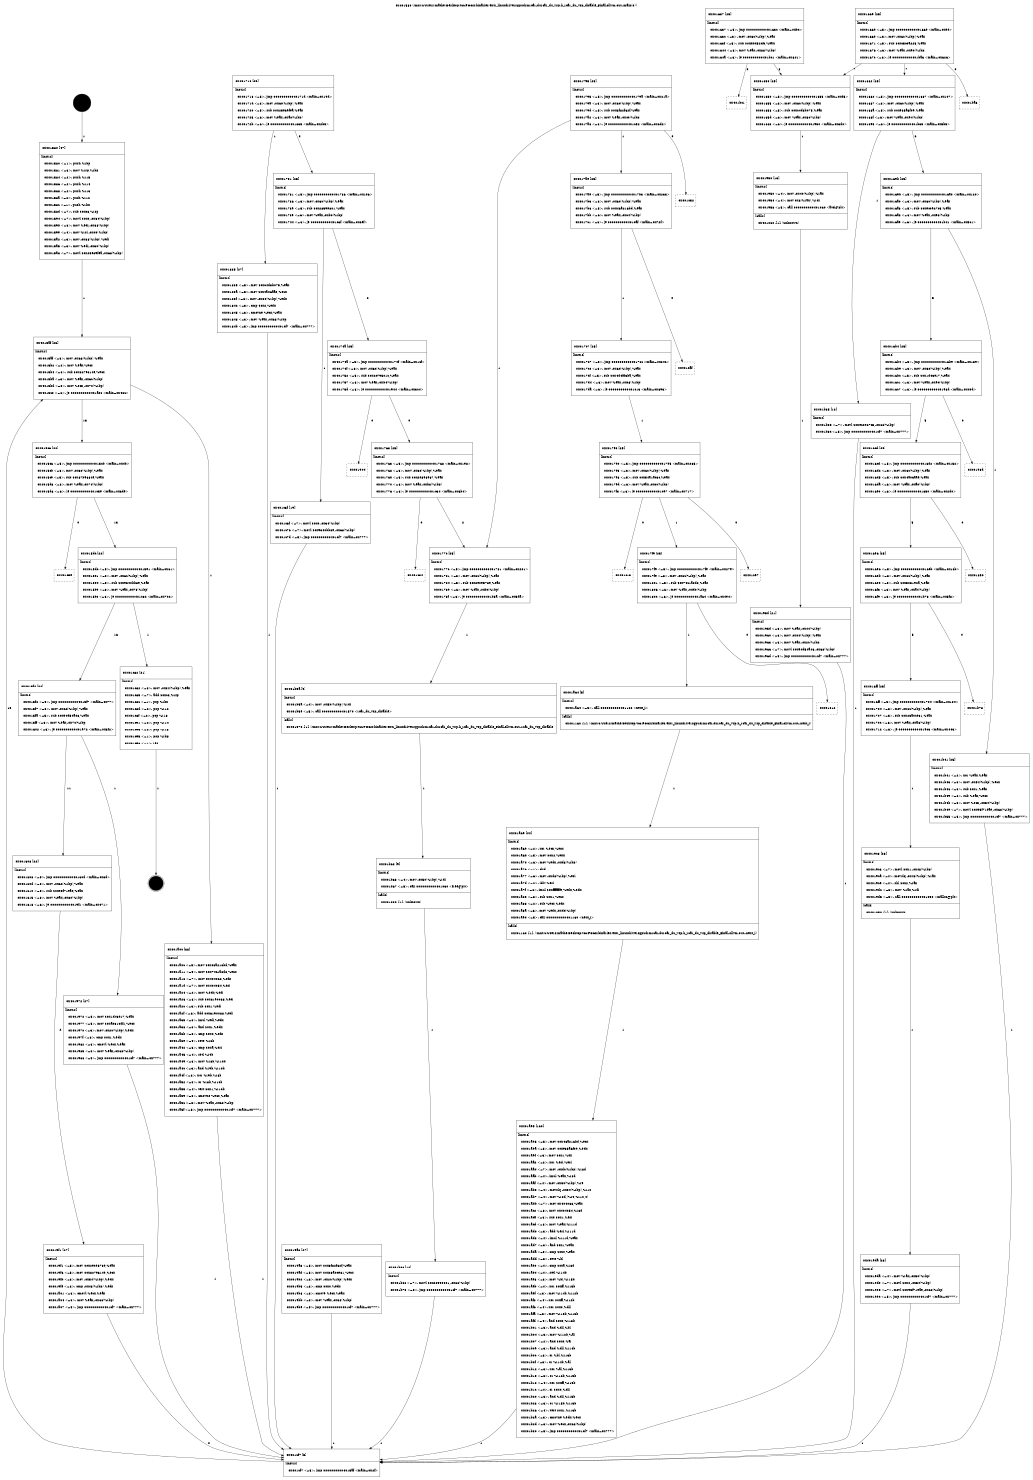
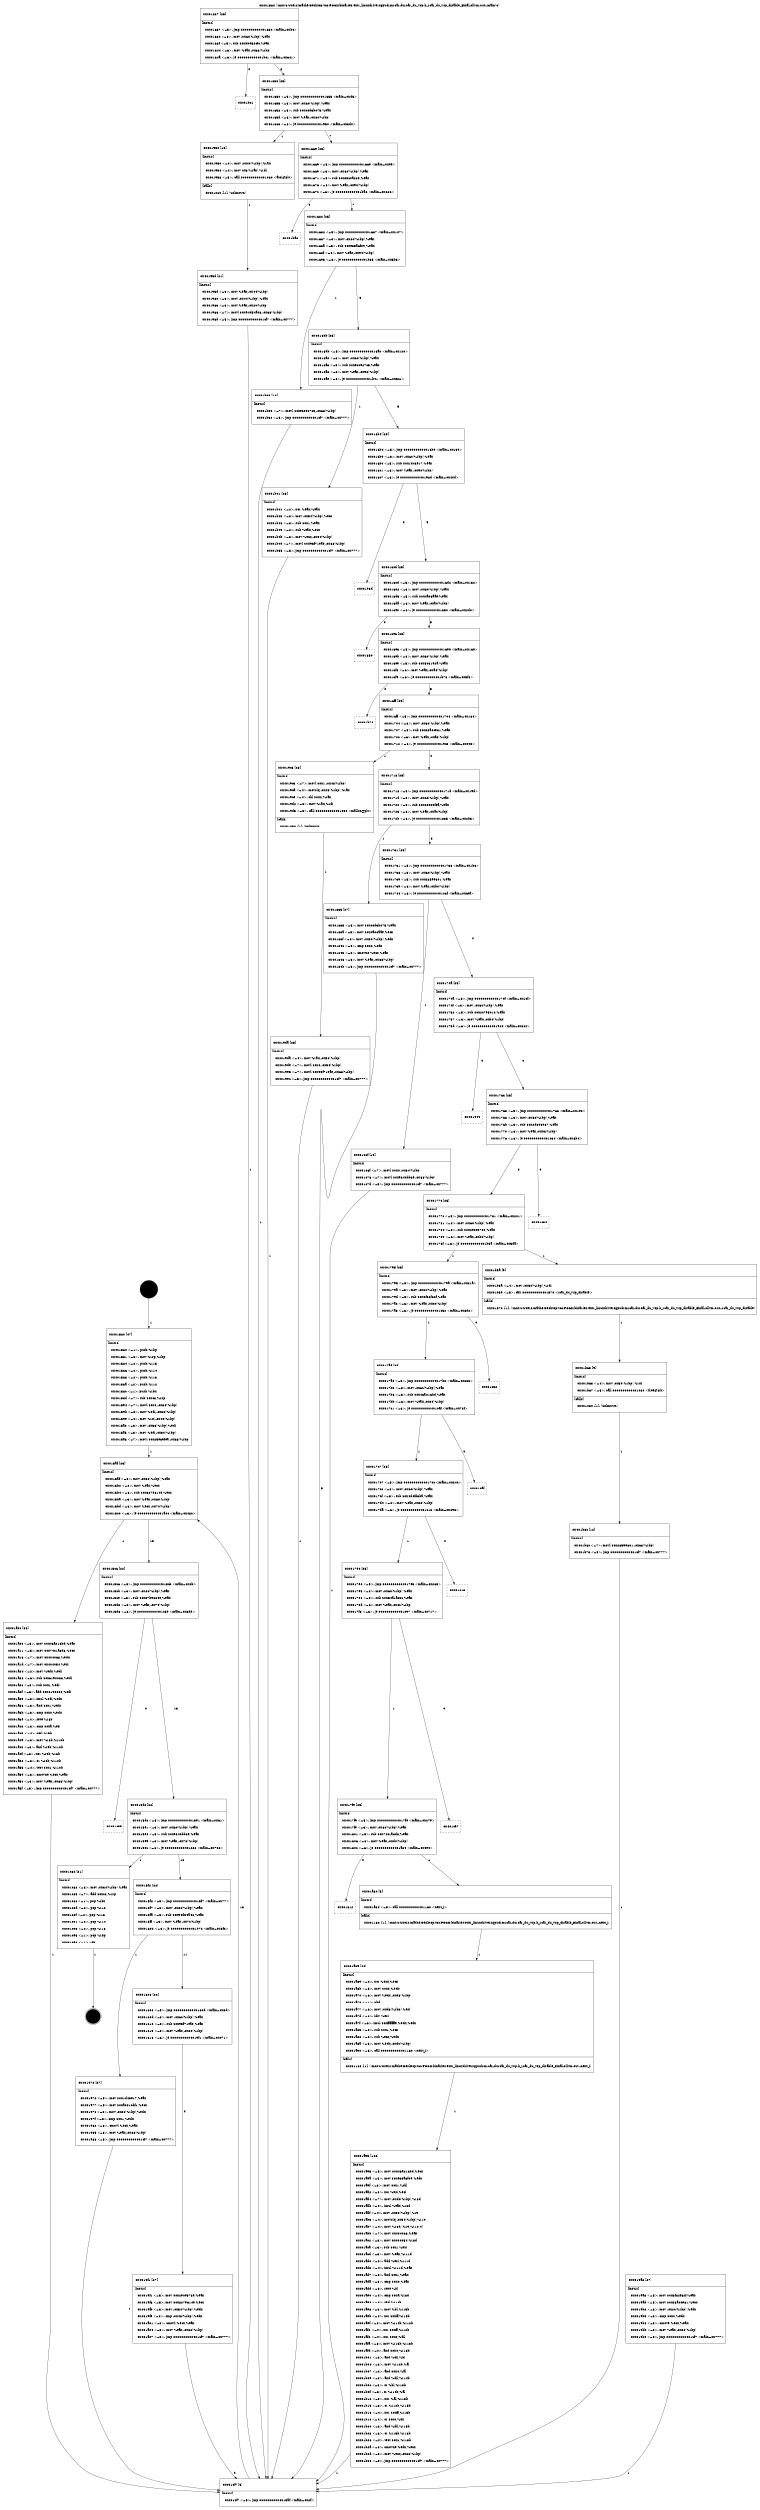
(853, 69) -> (328, 136)
(497, 316) -> (452, 1255)
(634, 532) -> (439, 1549)
(269, 635) -> (322, 1489)
none -> (429, 759)
